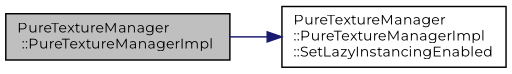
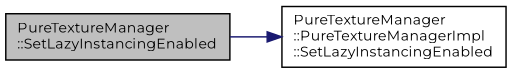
(118, 37) -> (118, 37)
